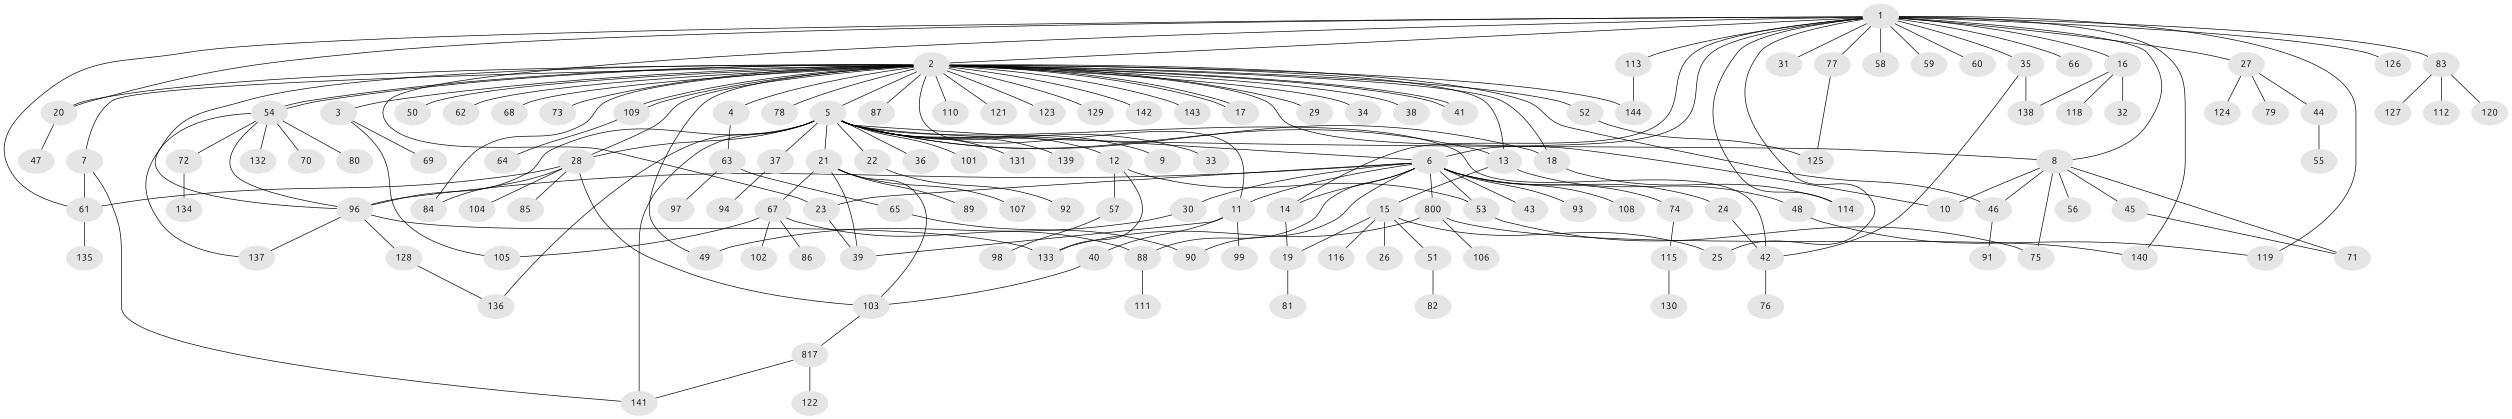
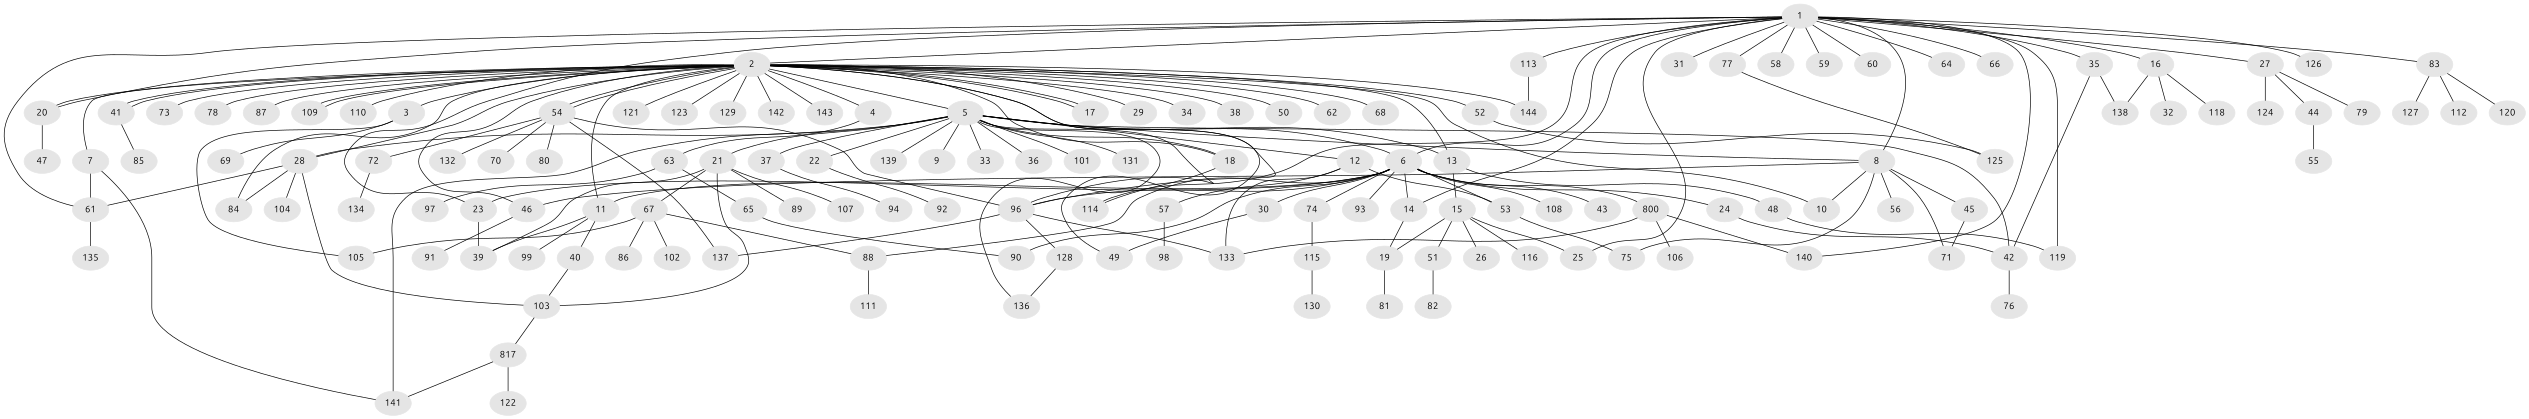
(567, 137) -> (1872, 37)
(550, 187) -> (128, 137)
